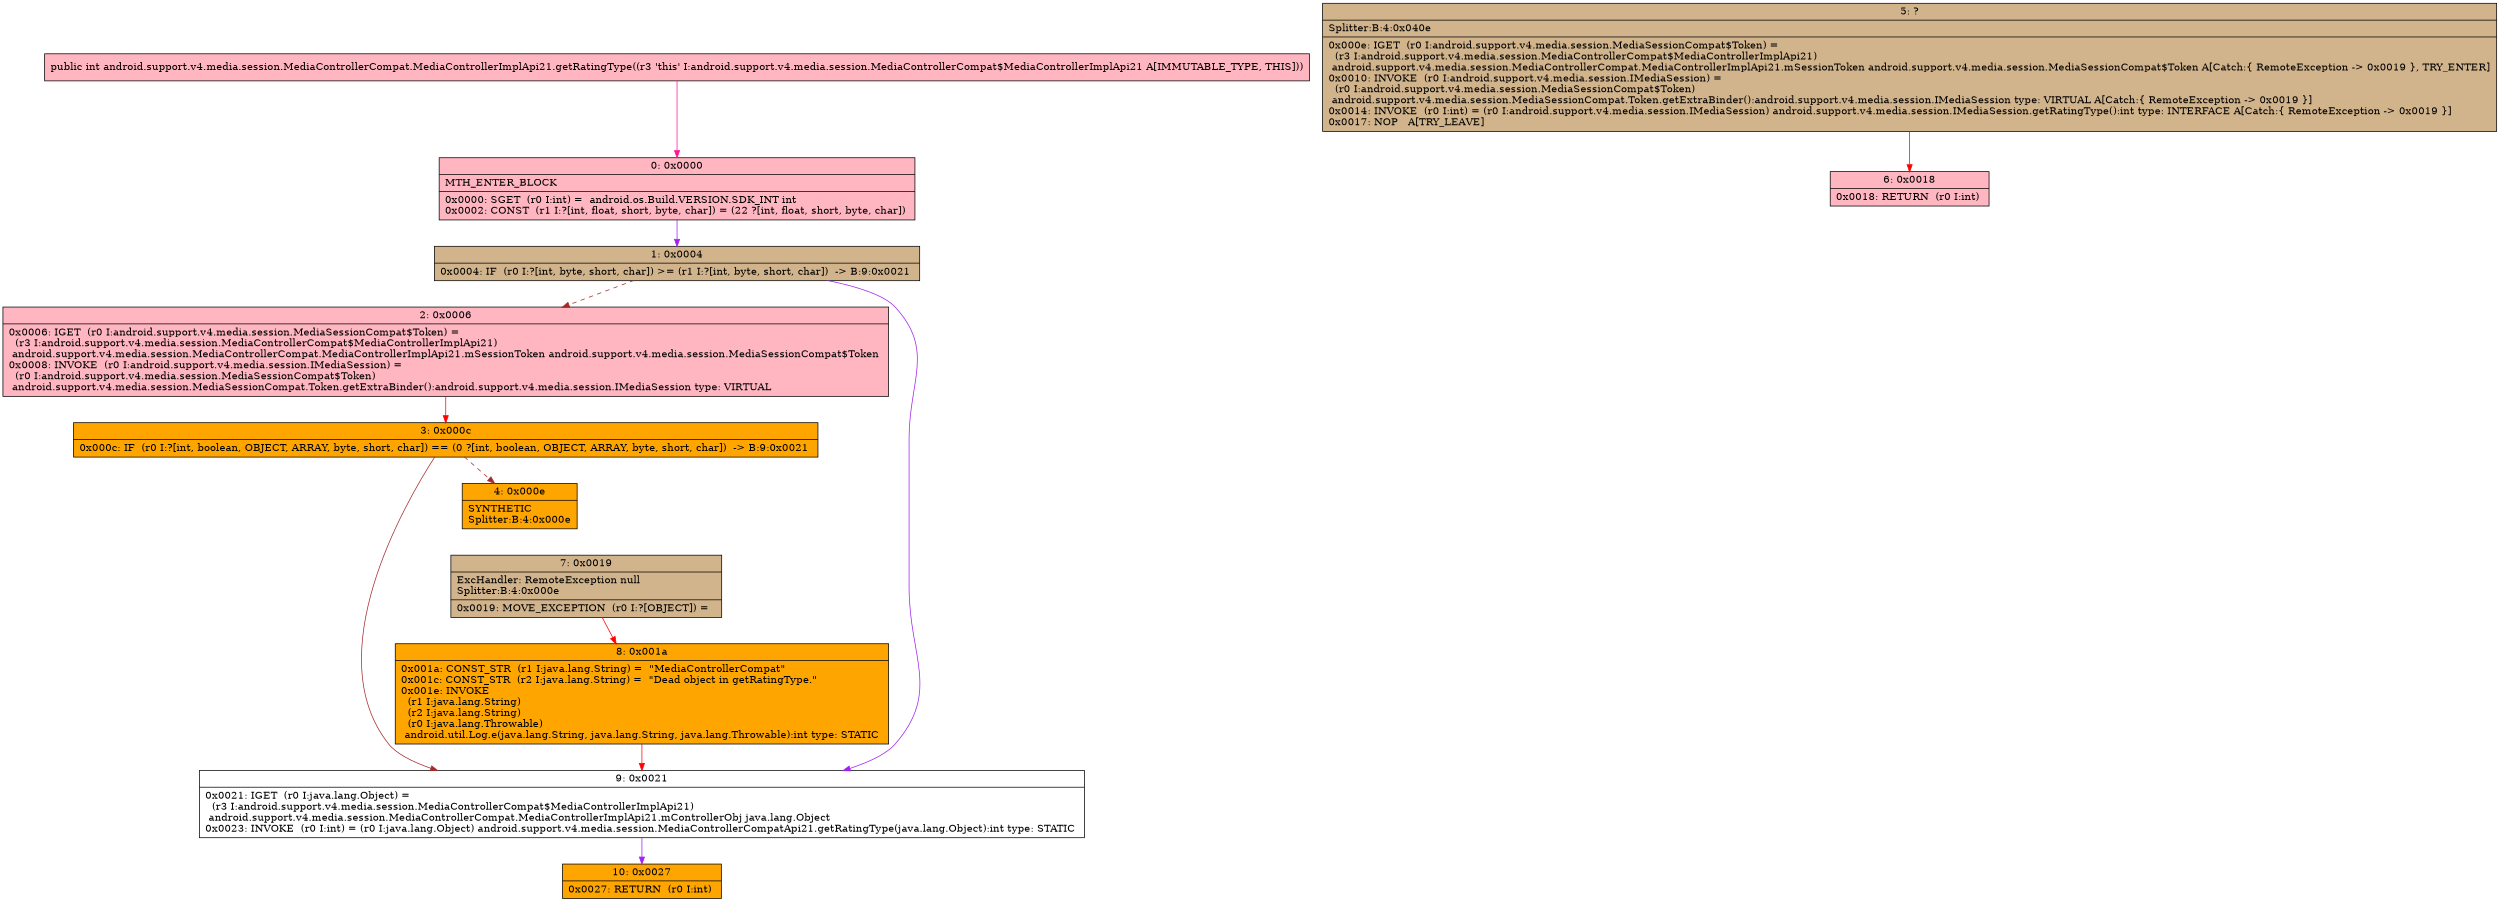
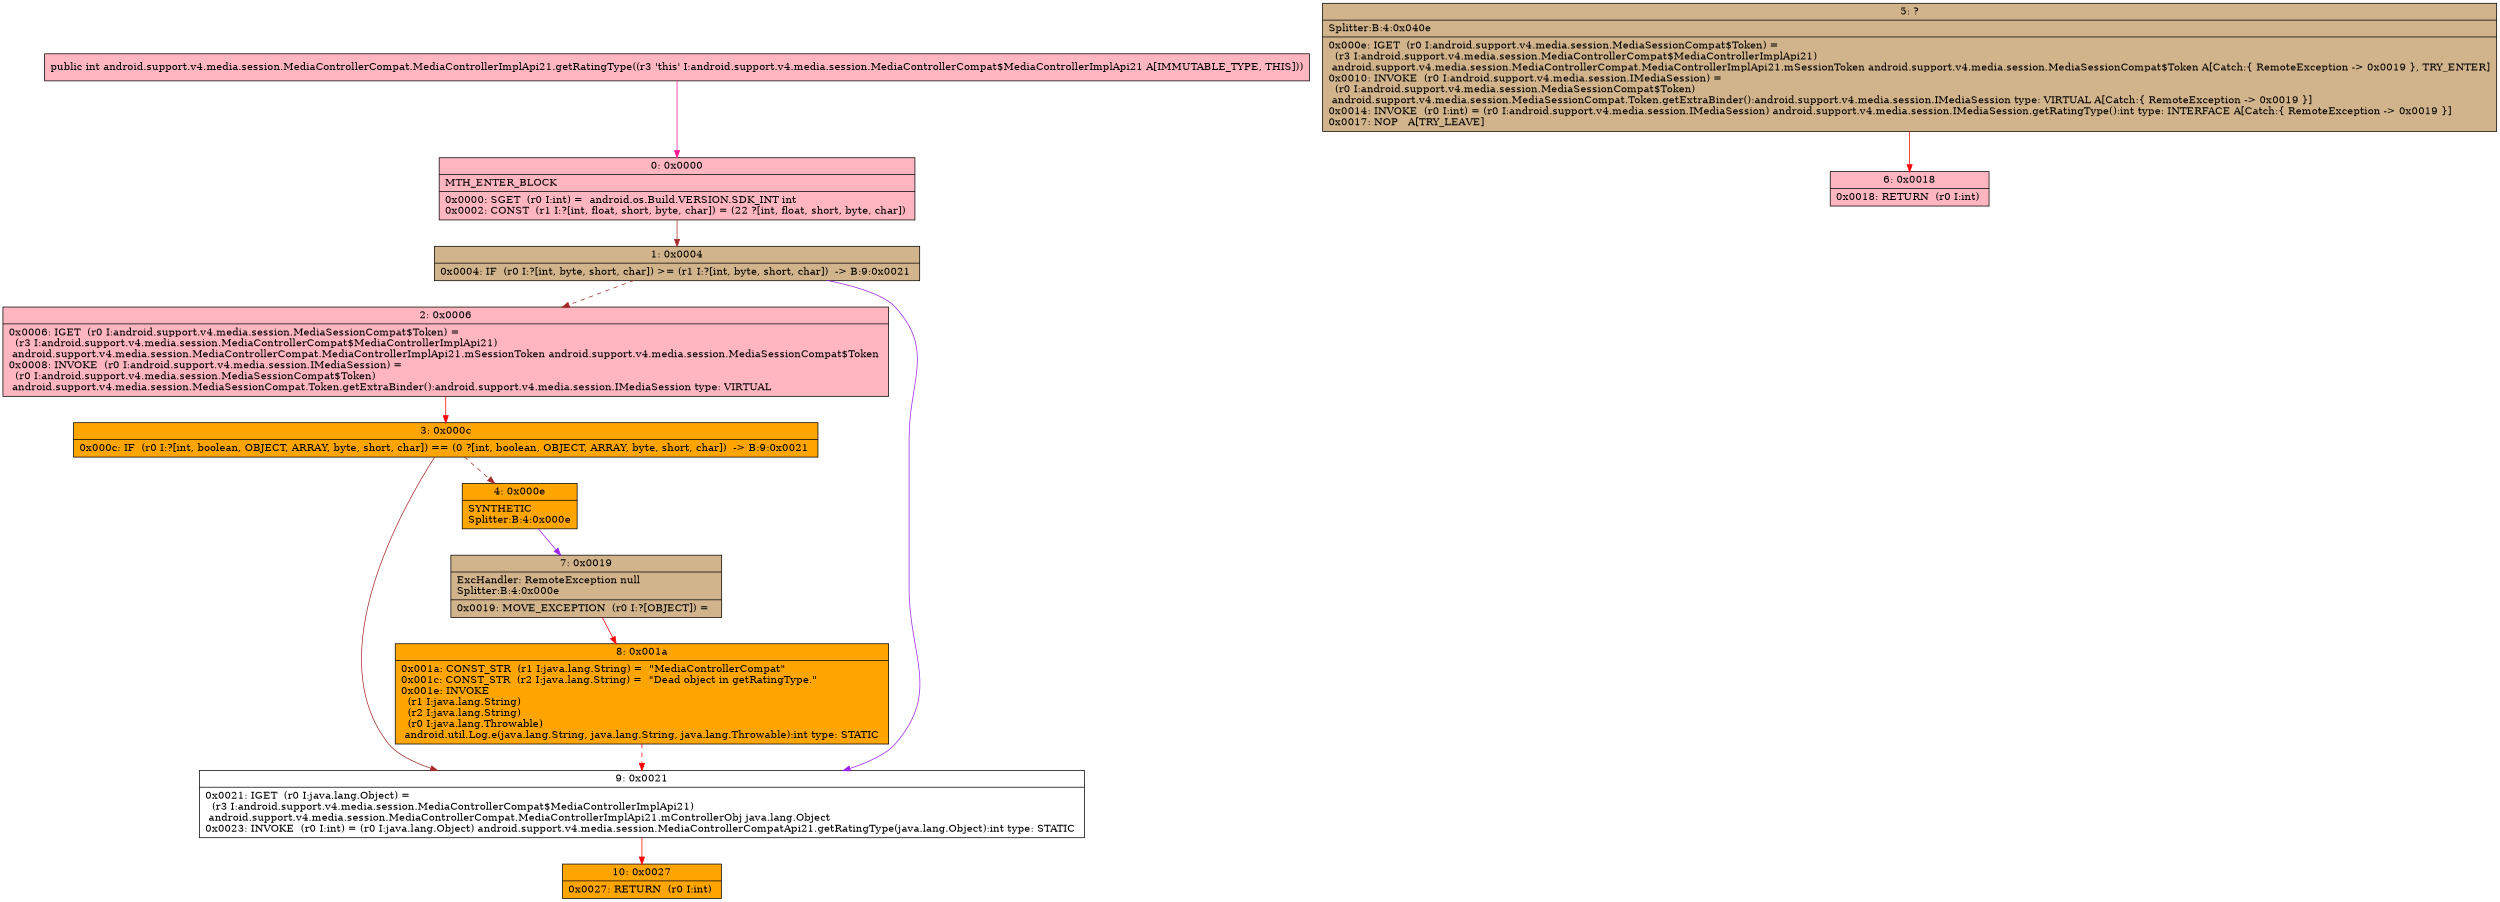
(677, 229) -> (677, 229)
none -> (547, 539)
(642, 754) -> (642, 754)
(642, 847) -> (642, 847)
